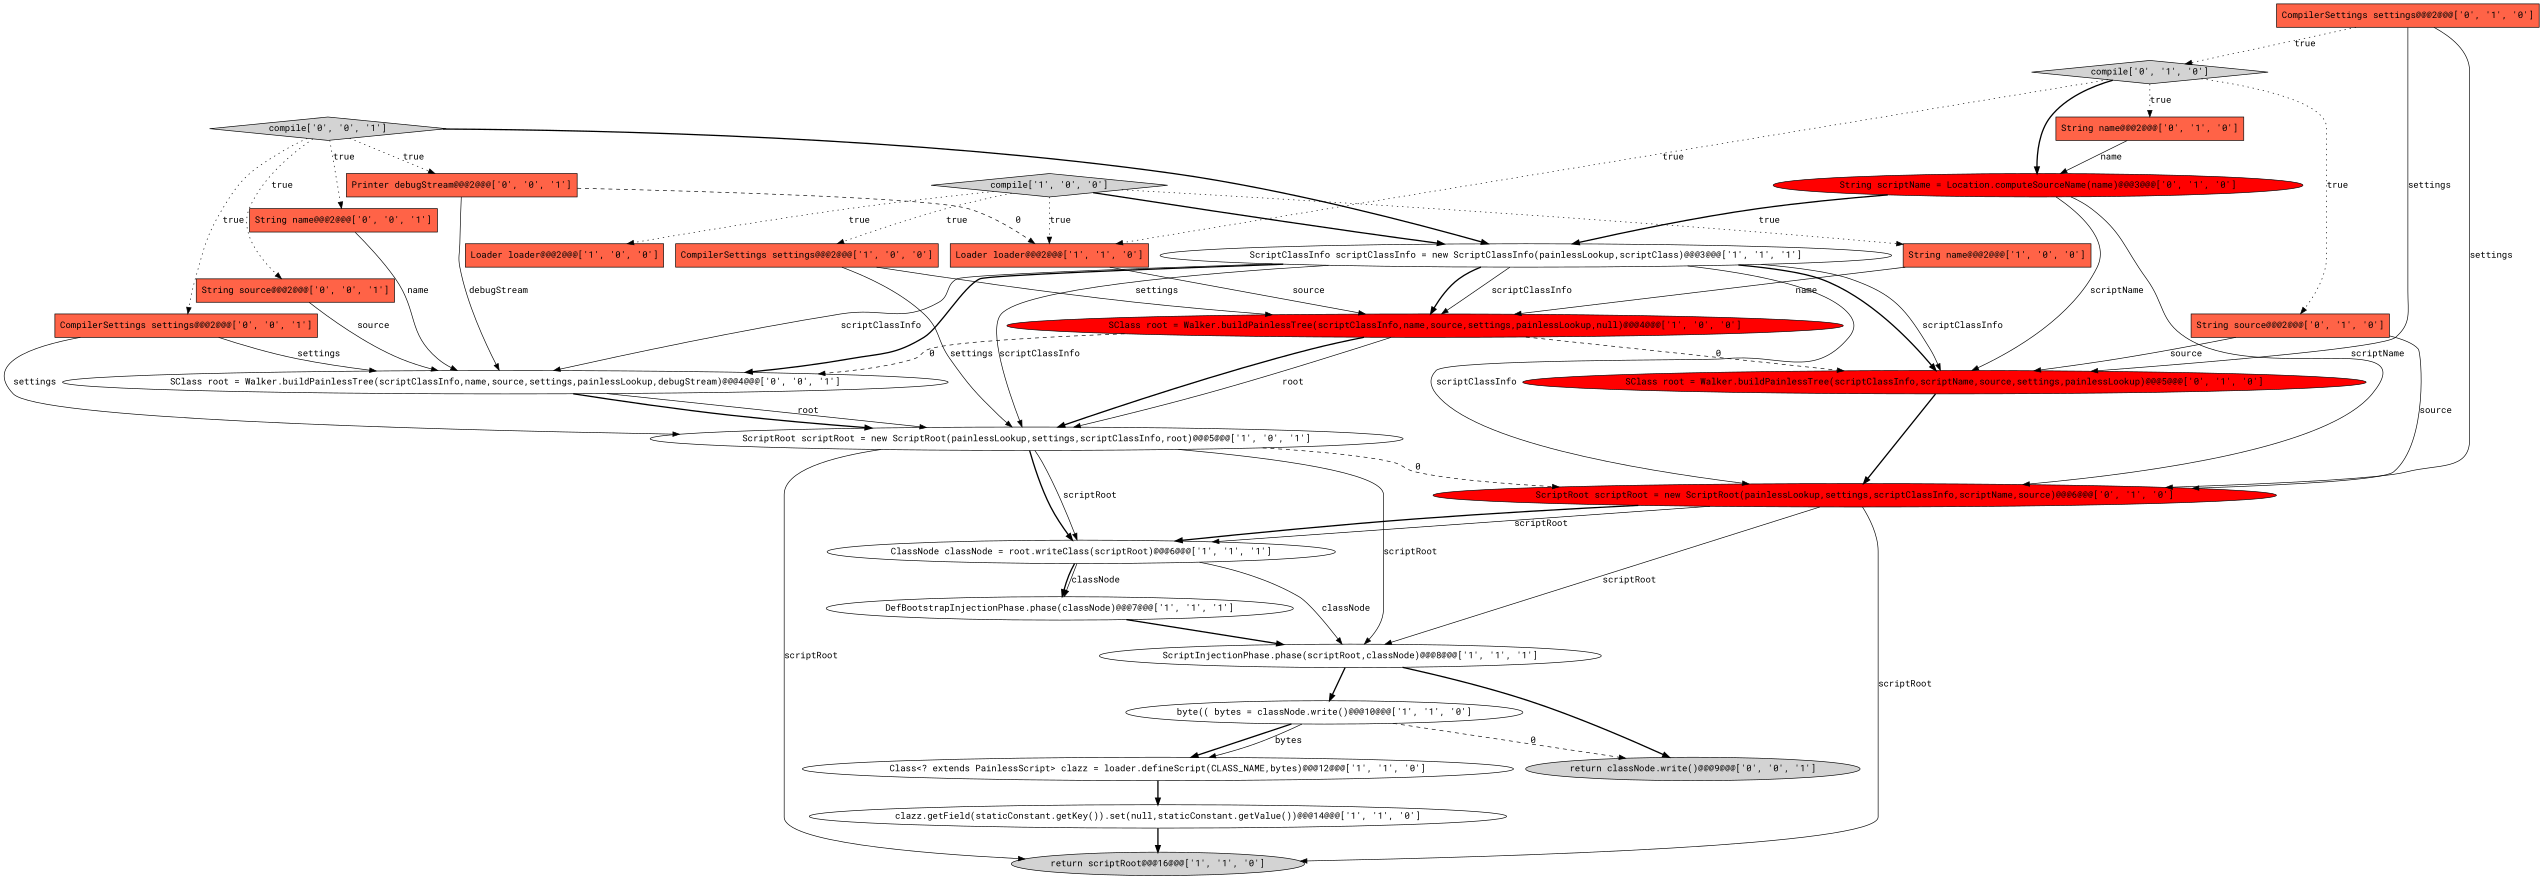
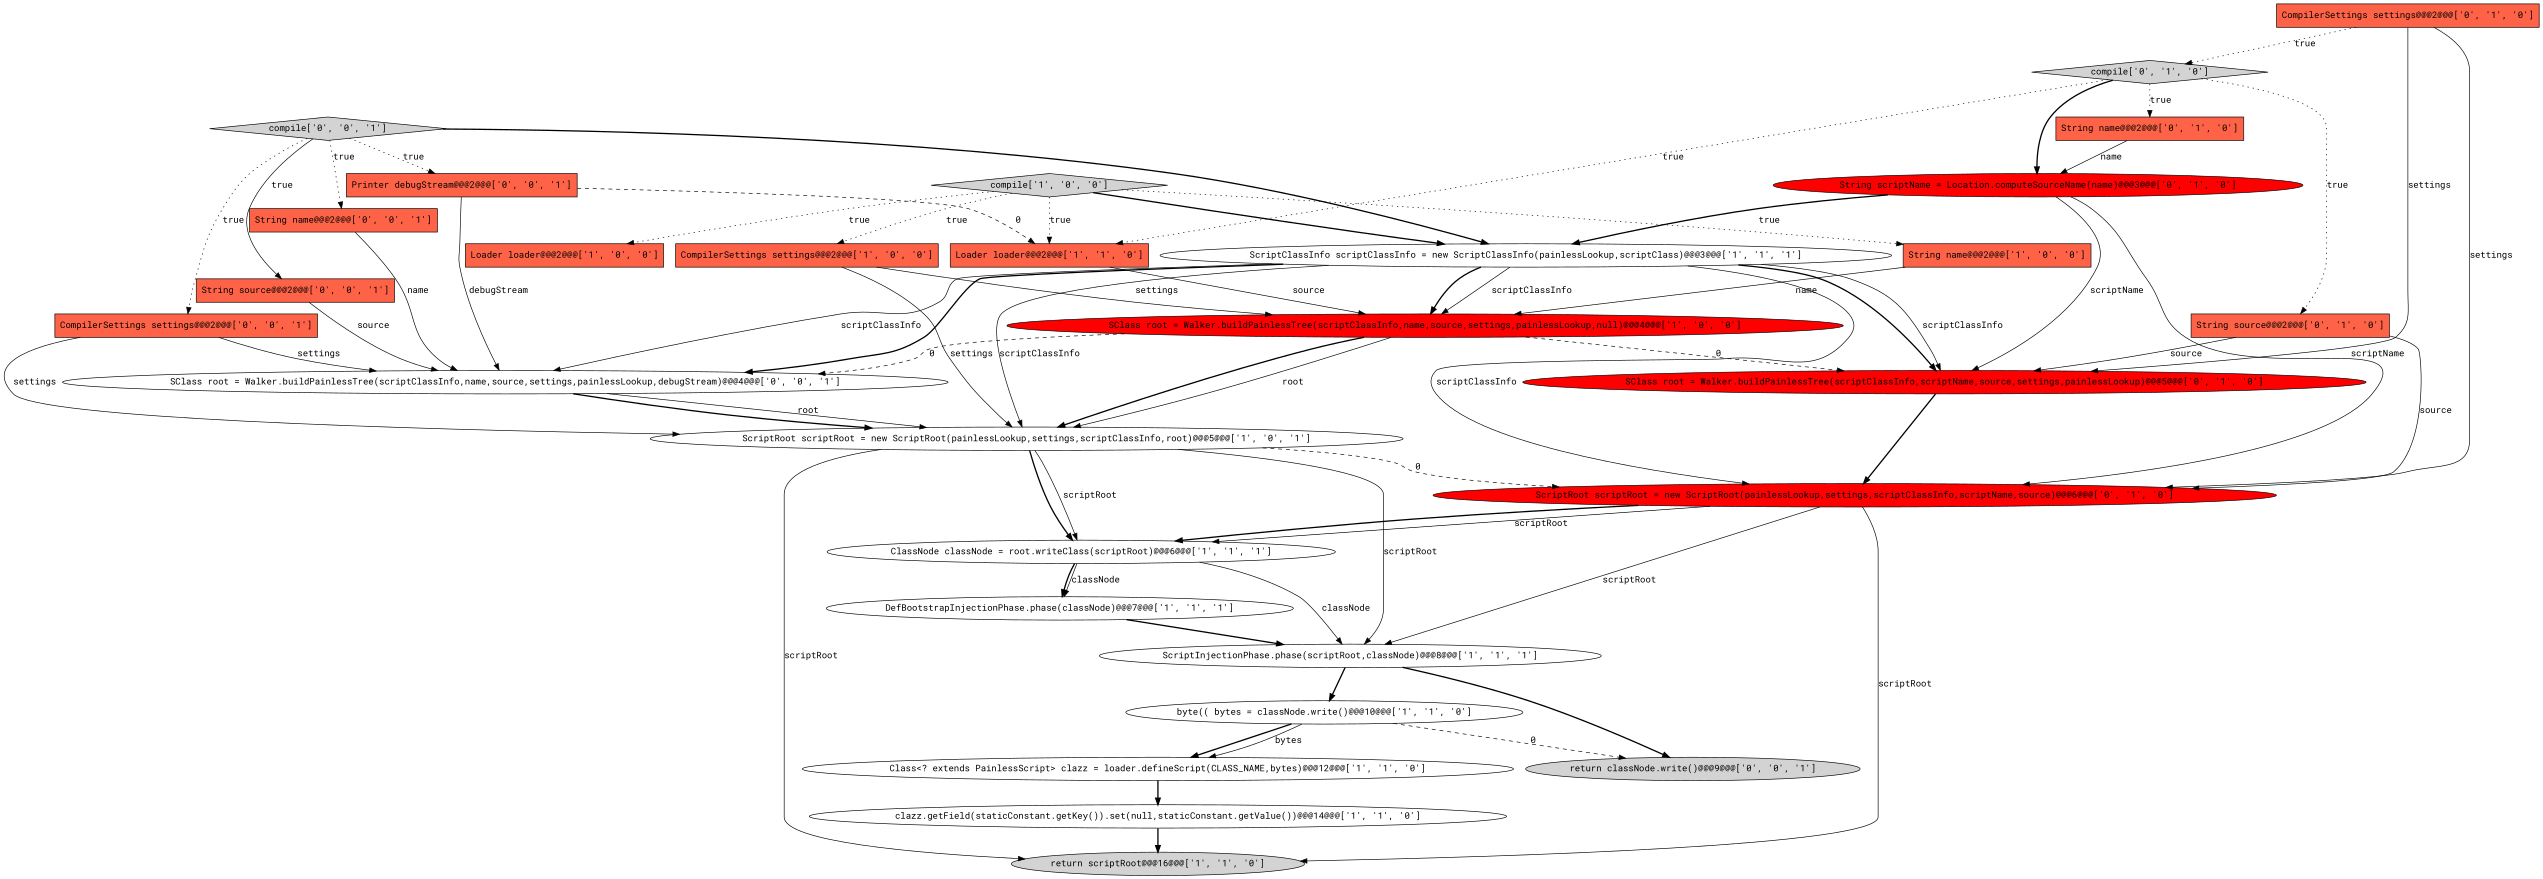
(254, 200) -> (254, 200)
